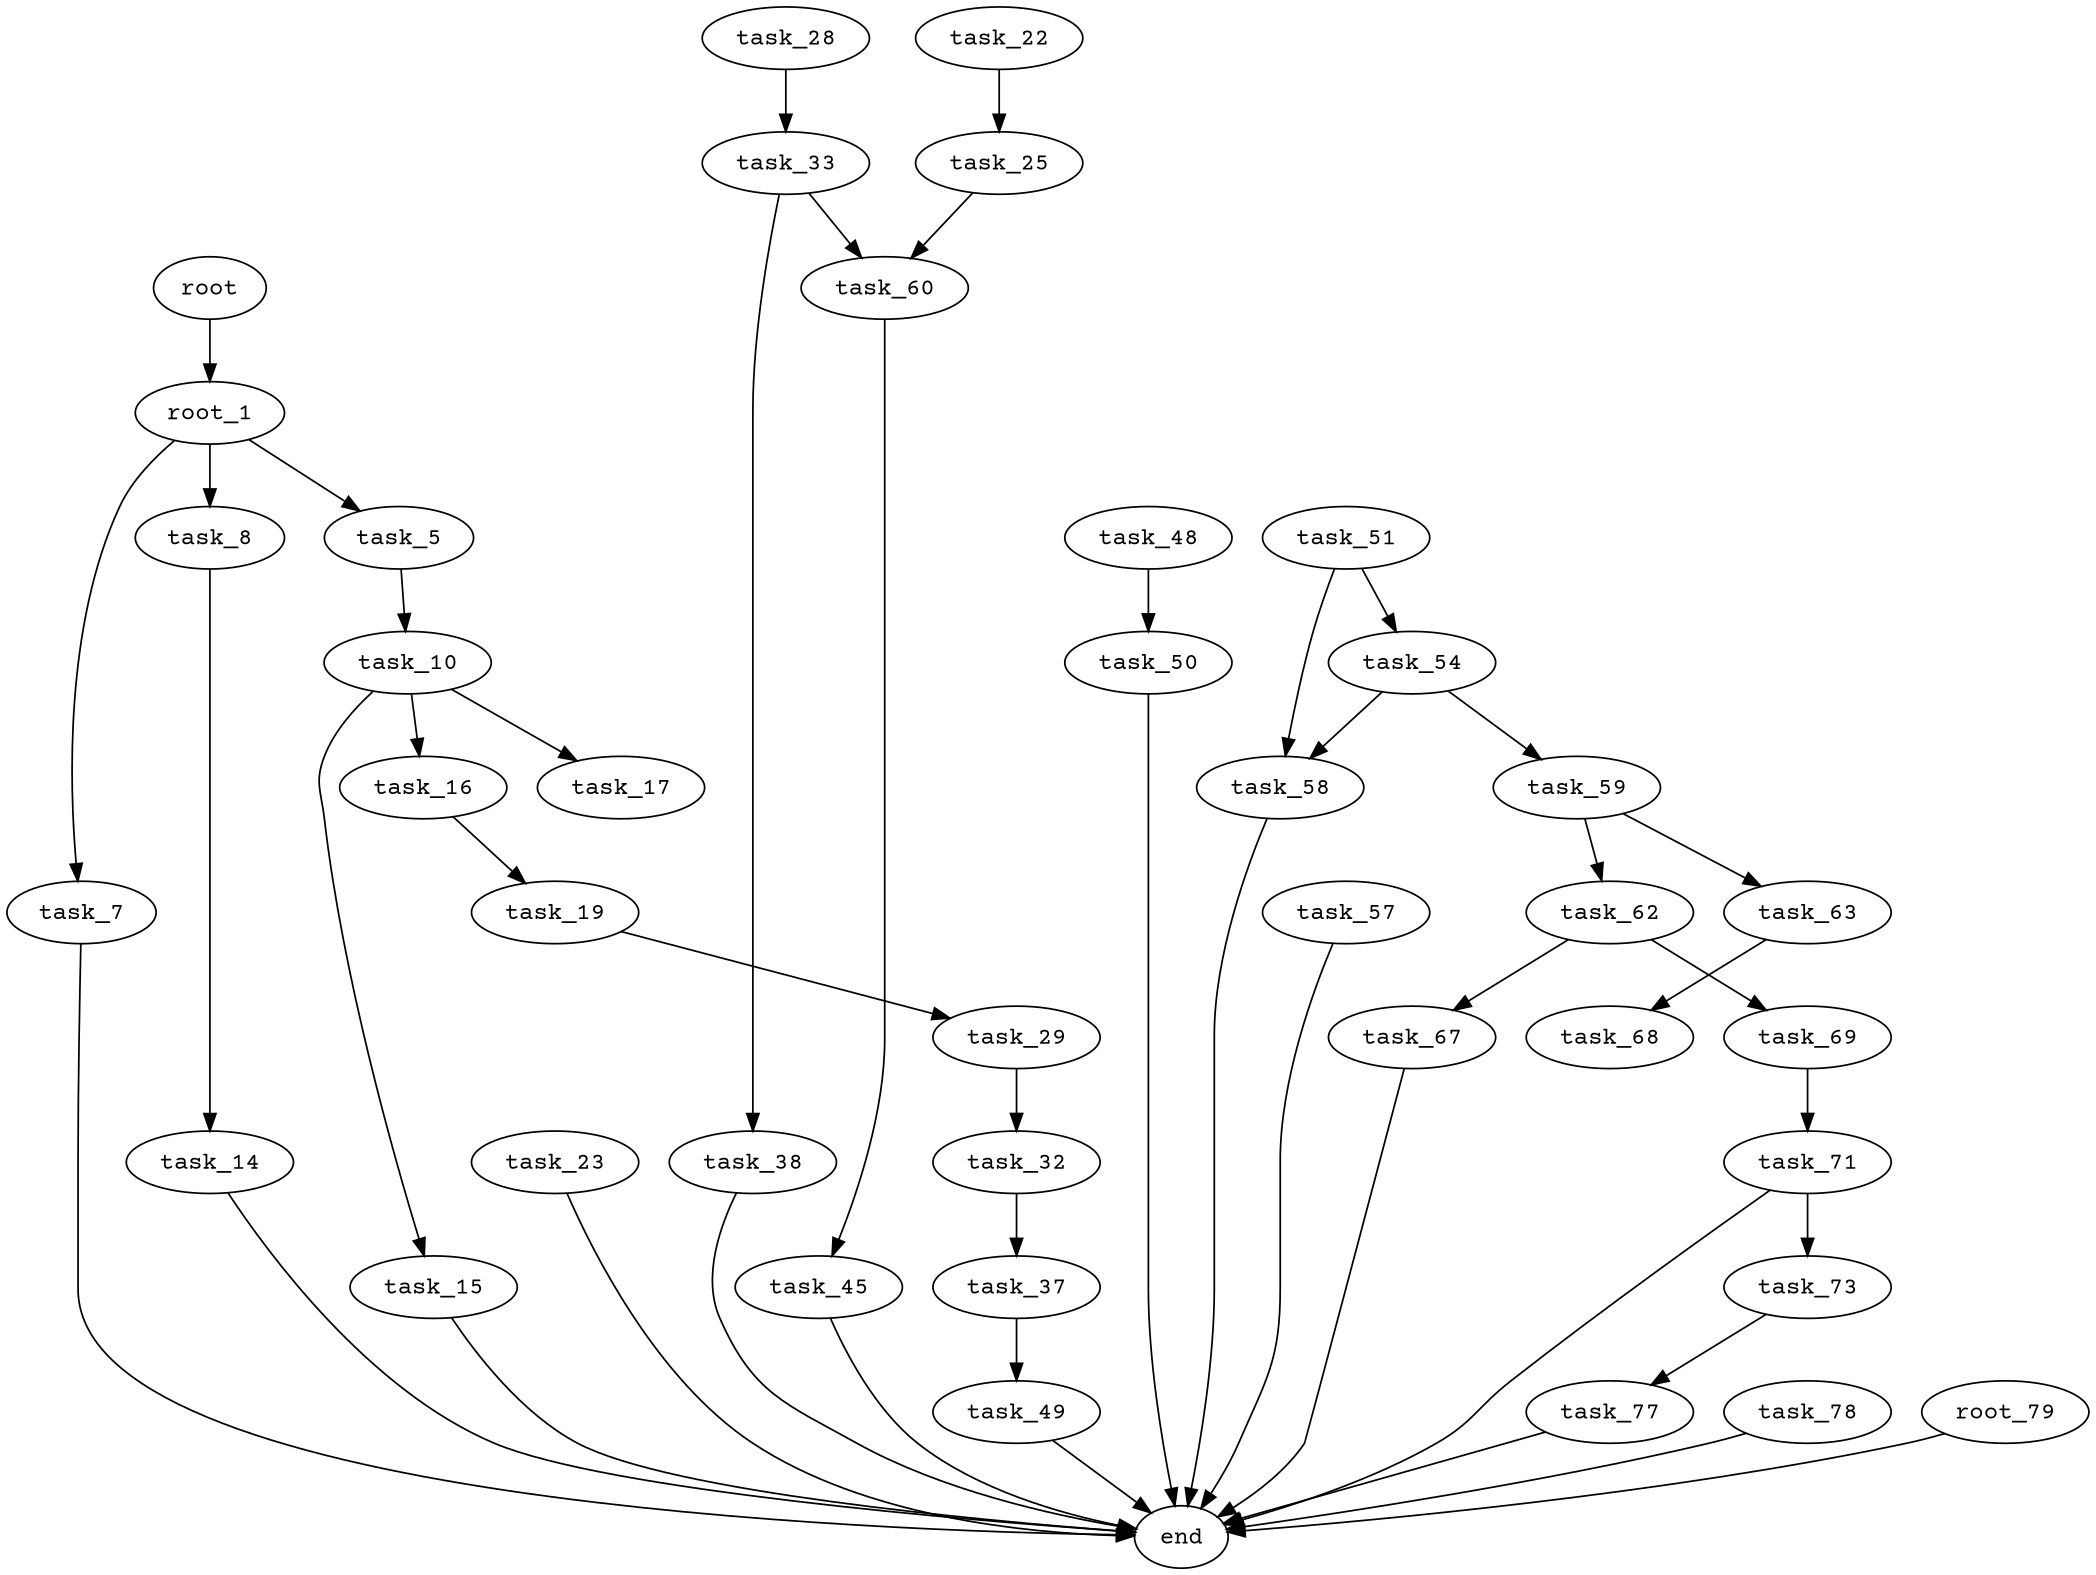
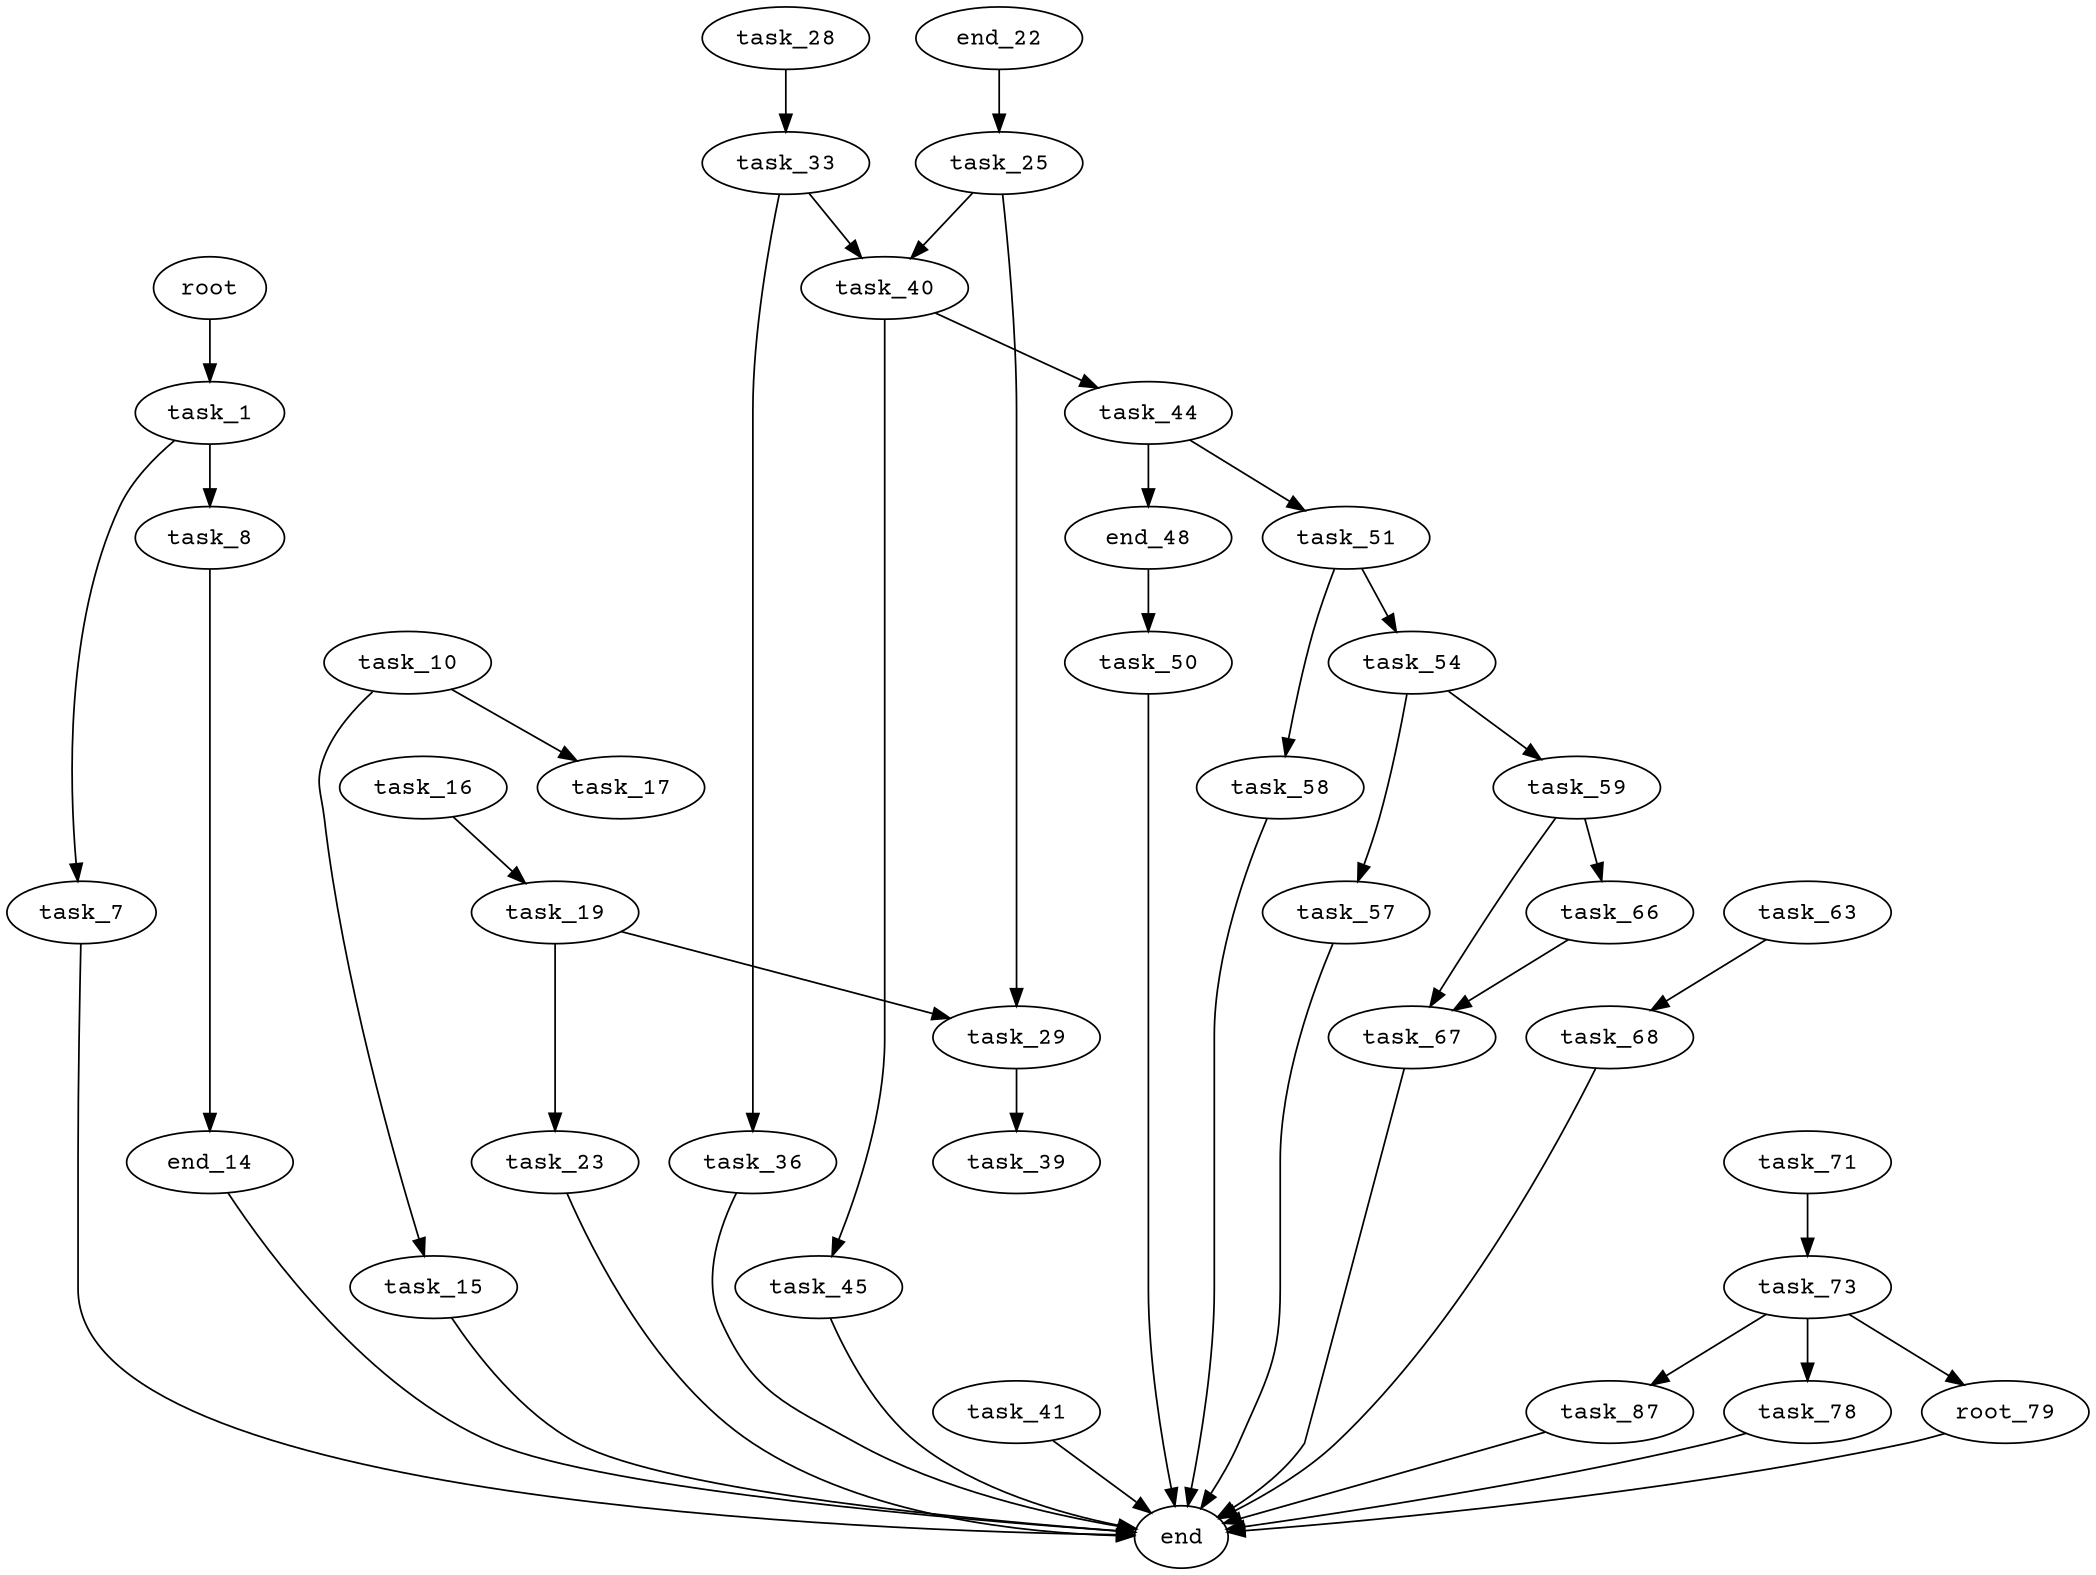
(999, 38) -> (999, 38)
(885, 288) -> (885, 288)
(210, 413) -> (210, 413)
none -> (1148, 413)
(399, 538) -> none
(1148, 538) -> (1148, 538)
none -> (1017, 591)
(414, 717) -> none
(1352, 719) -> (1389, 780)
(1684, 846) -> (1496, 903)
(1610, 912) -> (1610, 912)
none -> (555, 1028)
(1808, 1037) -> none
(210, 1162) -> (210, 1162)
(753, 1162) -> (753, 1162)
(1017, 1162) -> (1017, 1162)
(1017, 1287) -> none
none -> (1808, 1341)
none -> (1899, 1345)
(1517, 1376) -> (1446, 1316)
(1017, 1412) -> (1017, 1412)
(1610, 1412) -> (1610, 1412)
